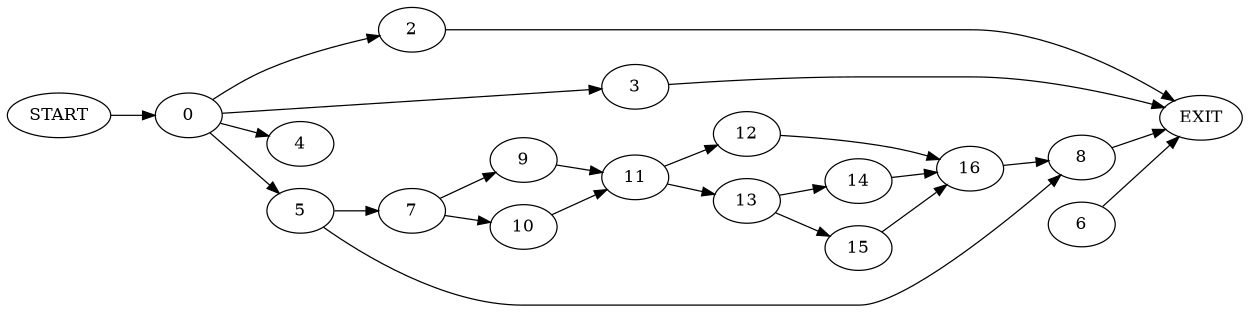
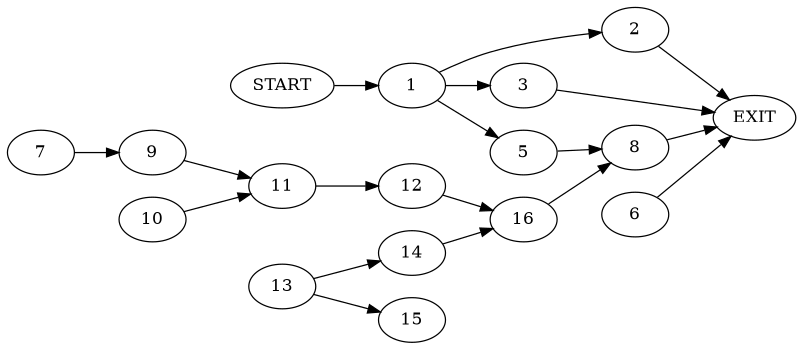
(189, 115) -> (412, 86)
(300, 144) -> none
(685, 188) -> none
(350, 211) -> none
(909, 212) -> none
(462, 218) -> none
